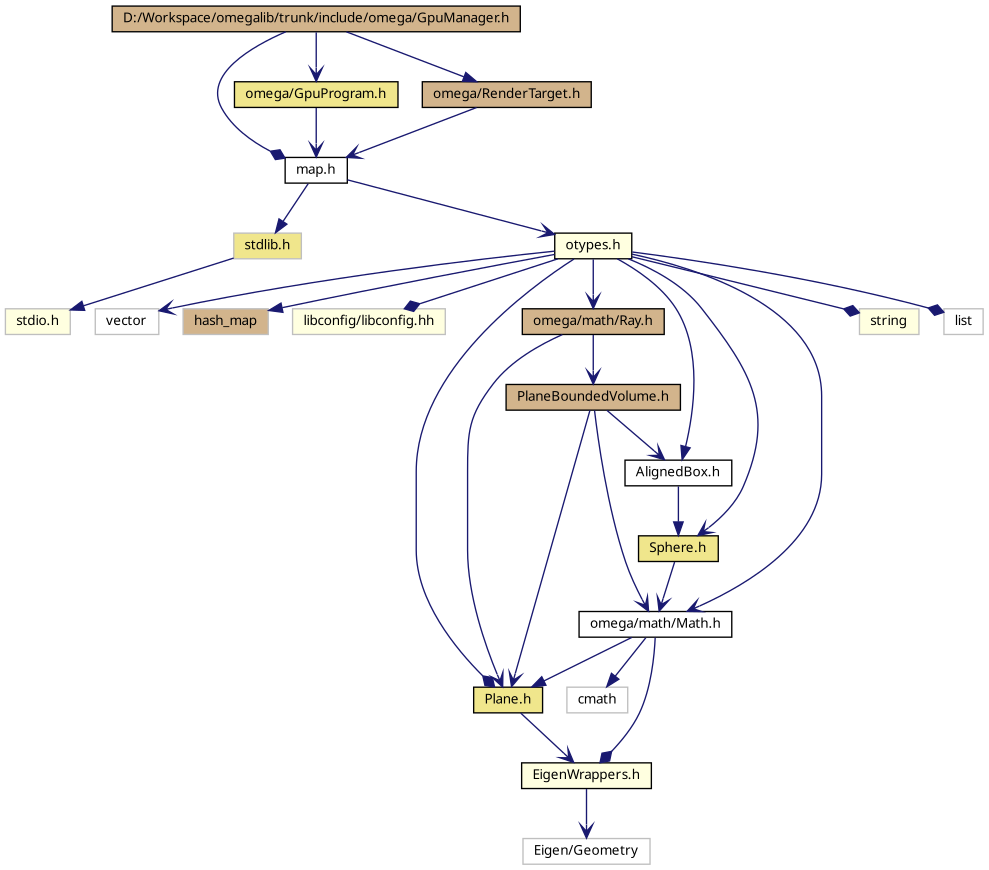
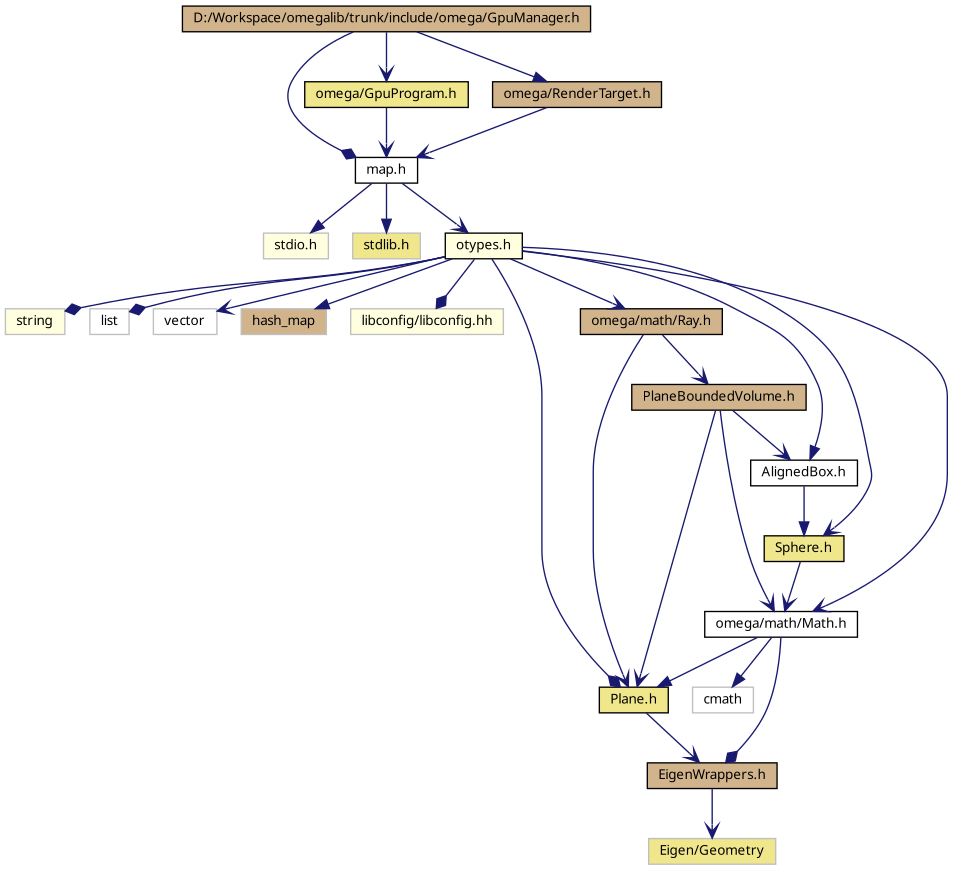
(159, 282) -> (347, 204)
(587, 776) -> (712, 776)
(587, 851) -> (712, 851)
